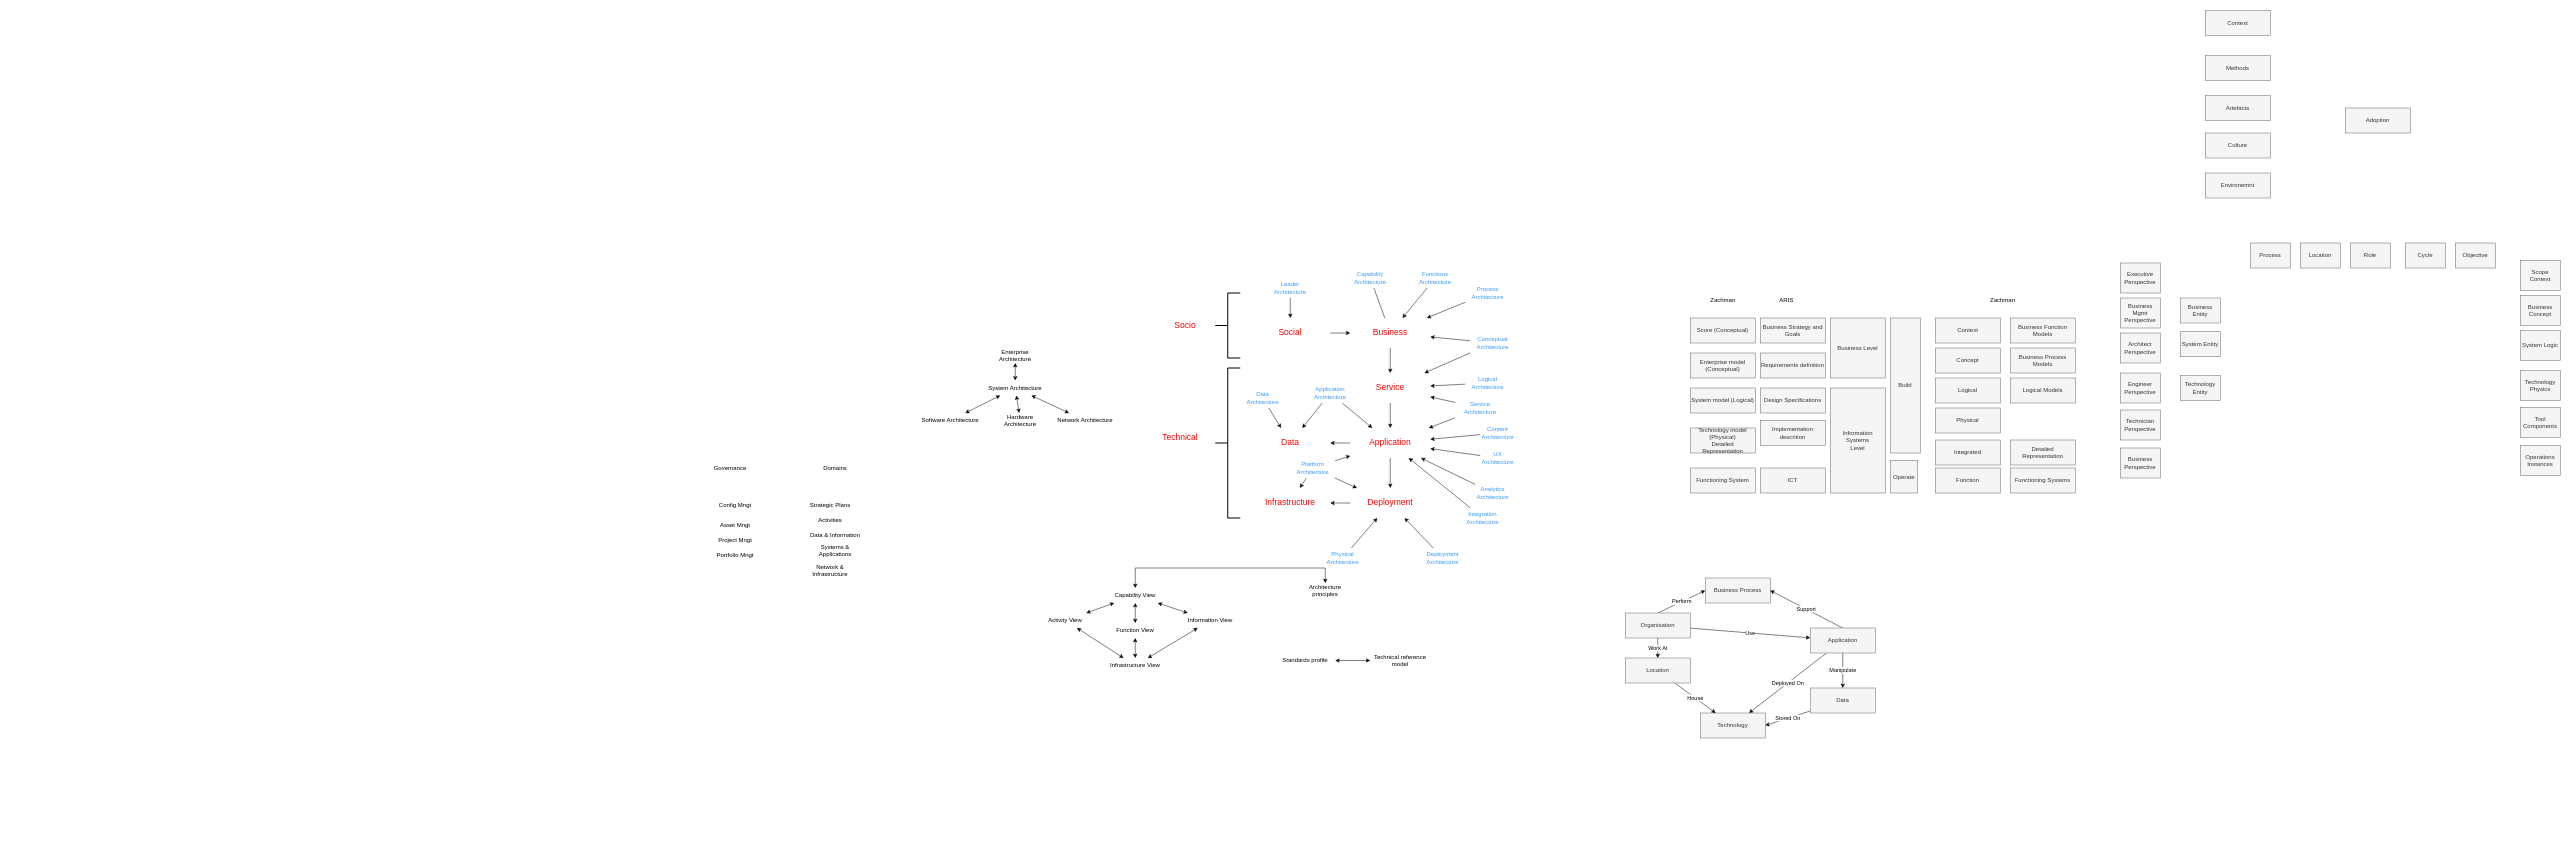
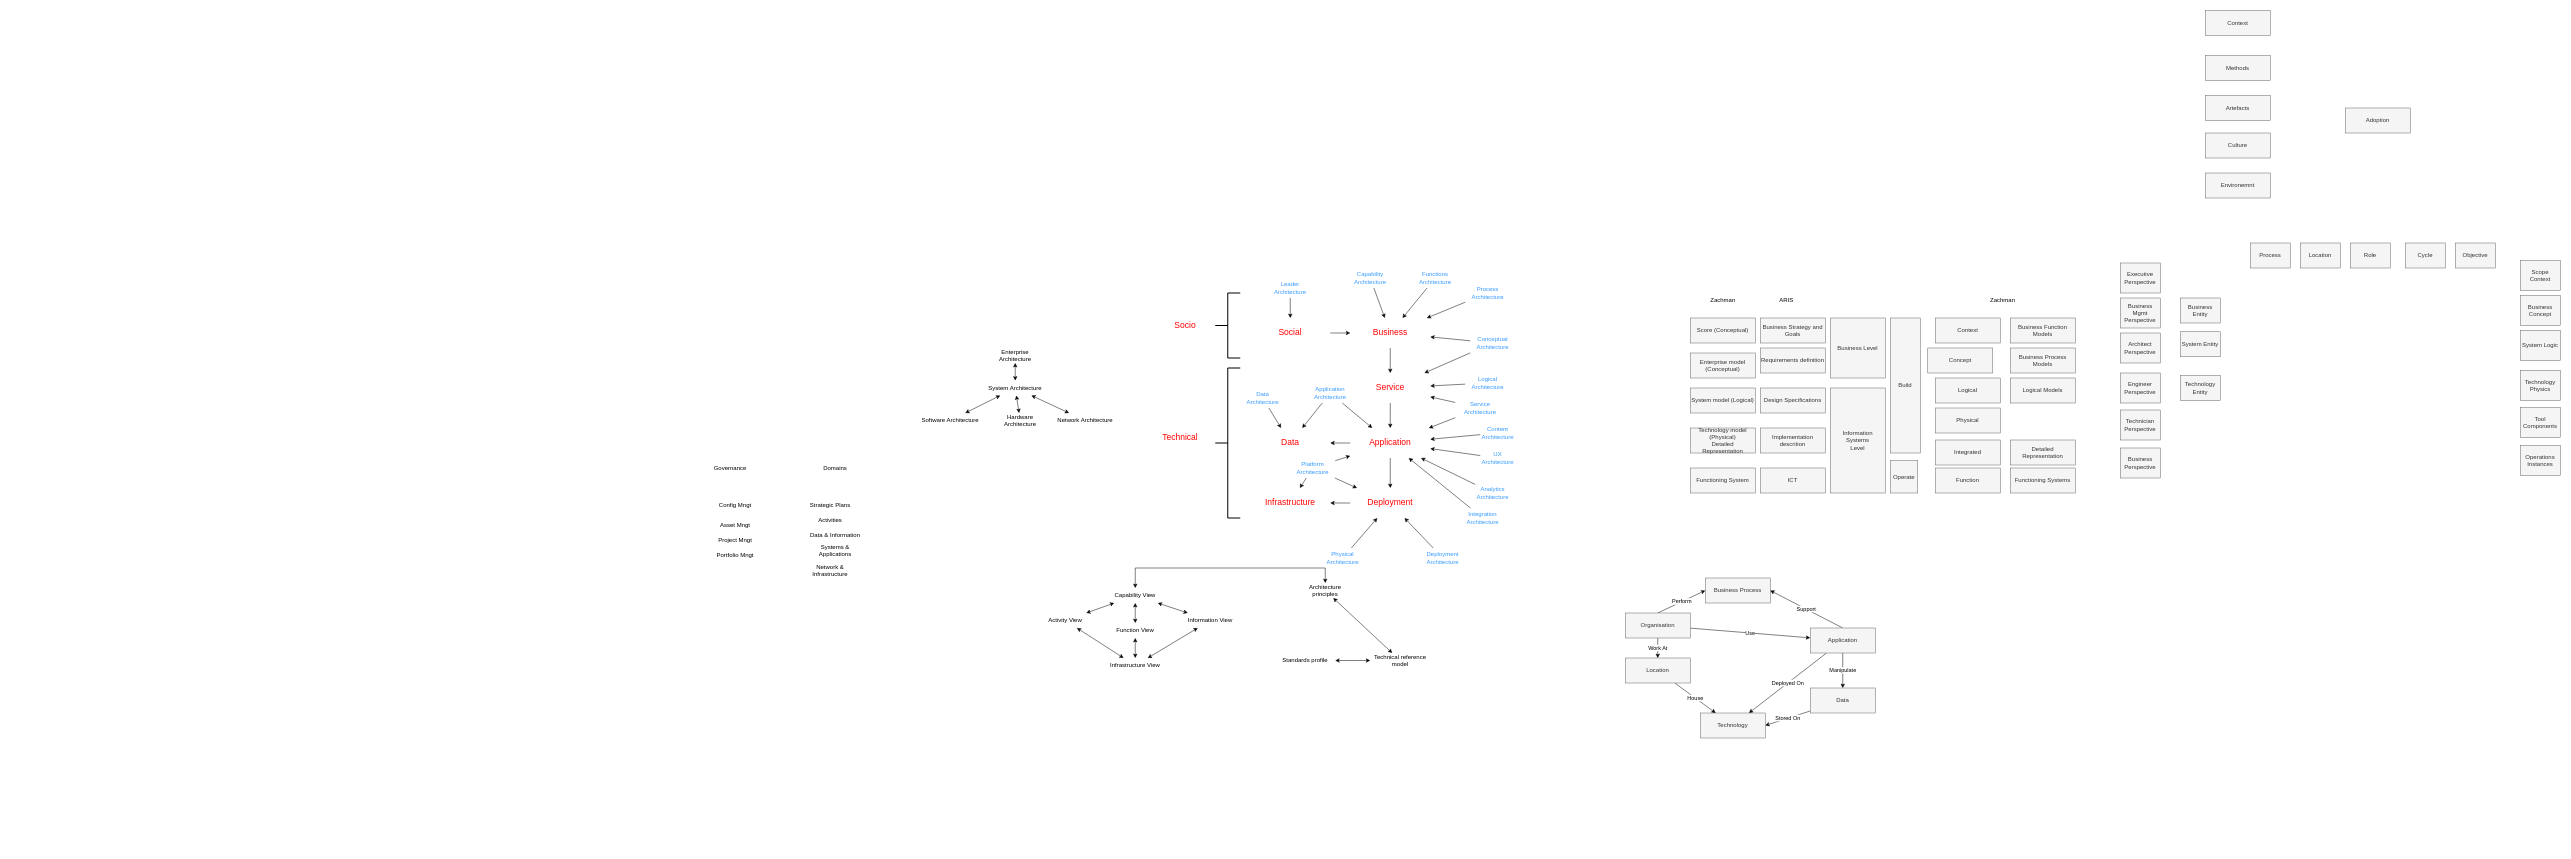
(1384, 315) -> (1383, 313)
(1968, 360) -> (1960, 360)
(1793, 365) -> (1793, 360)
(1793, 433) -> (1793, 440)
none -> (1388, 649)
